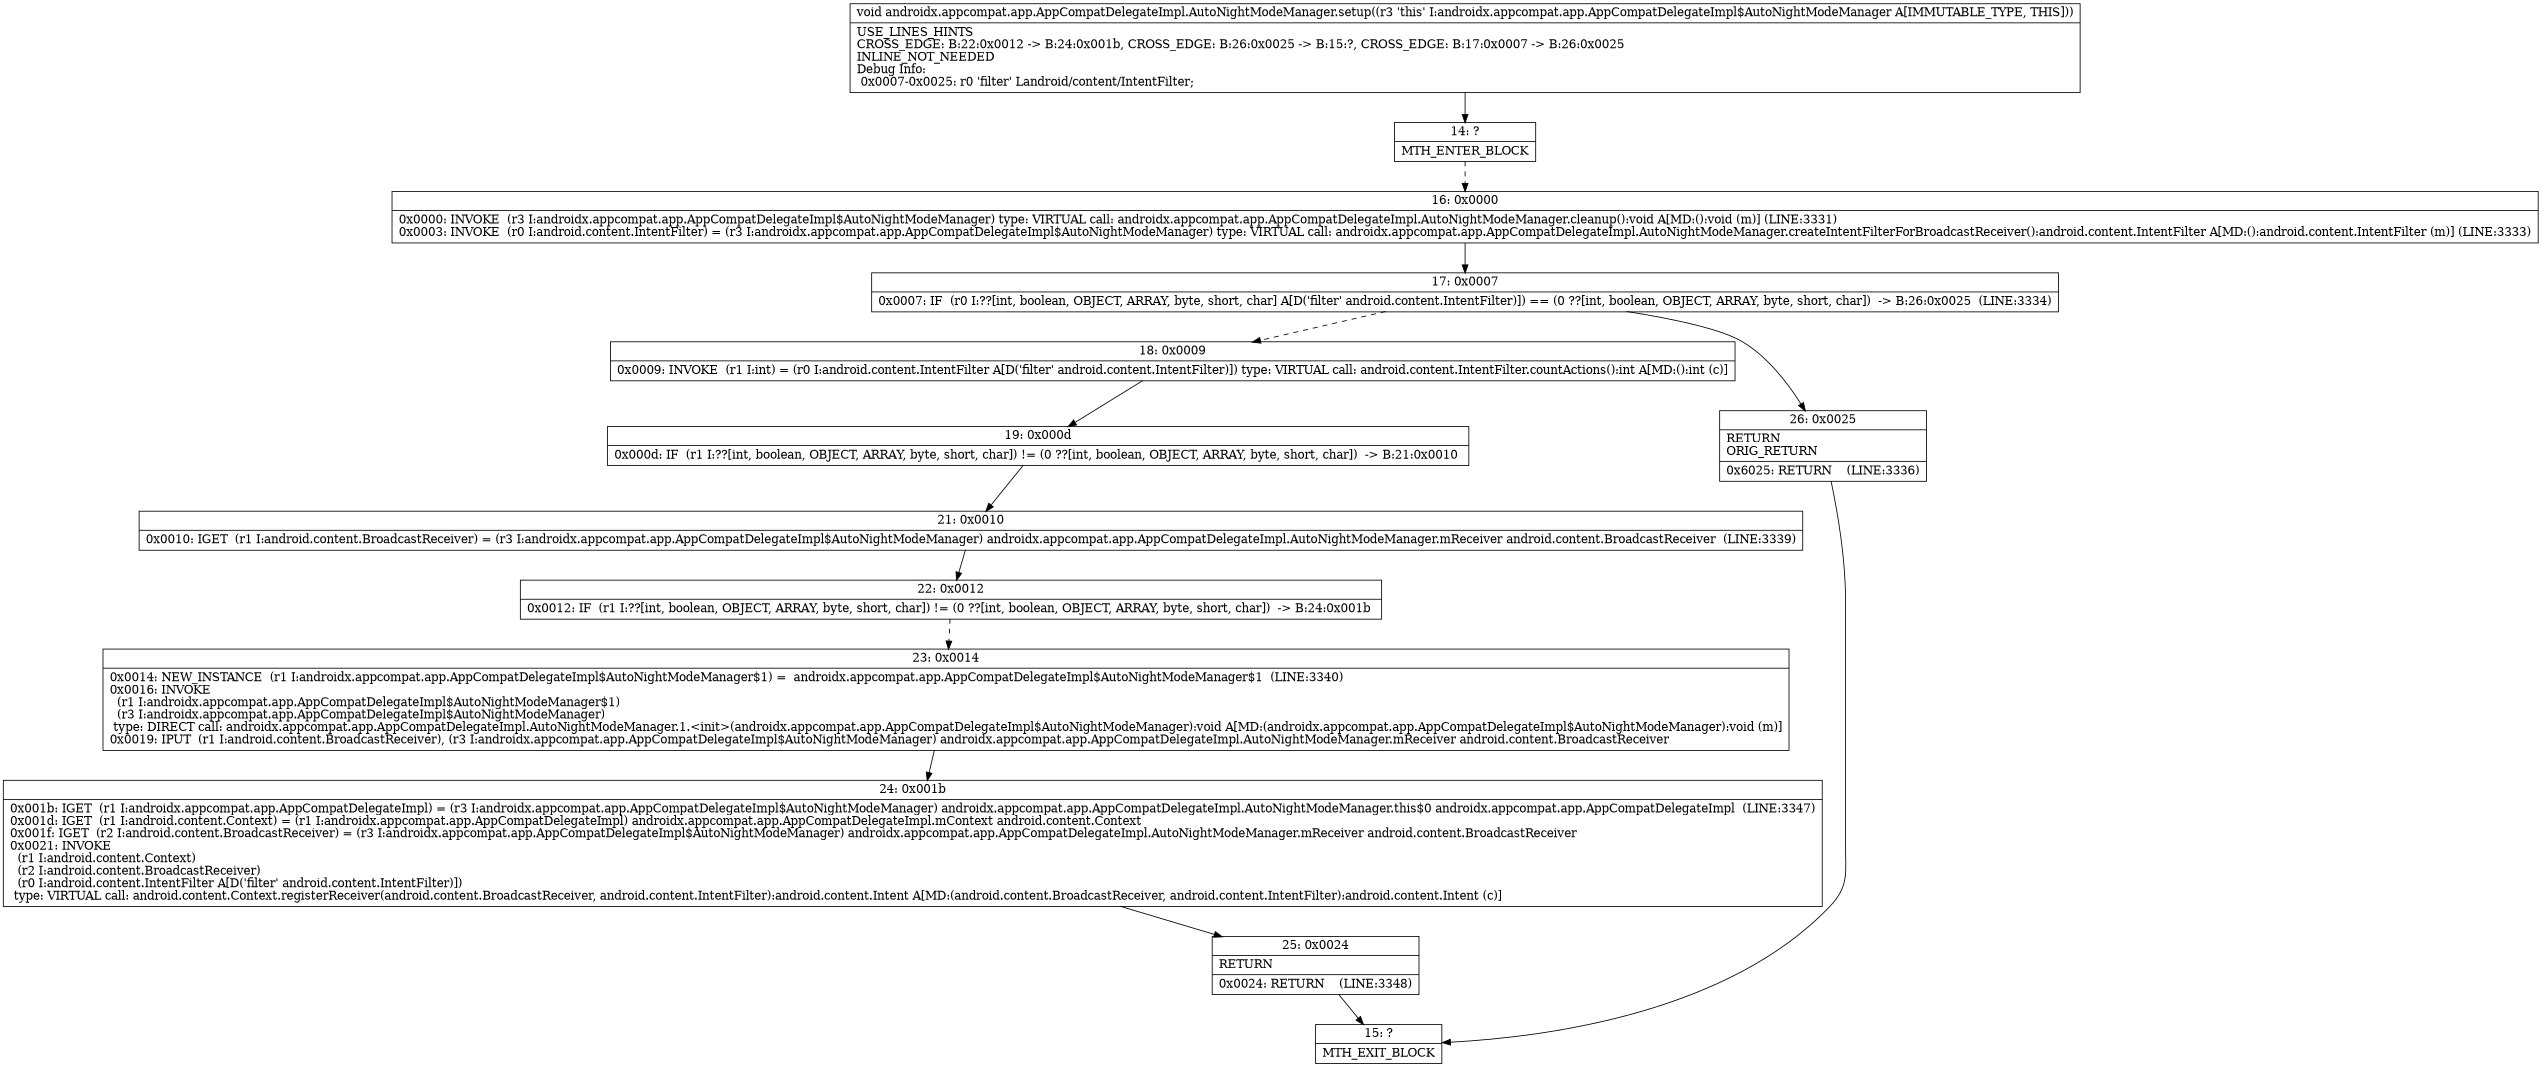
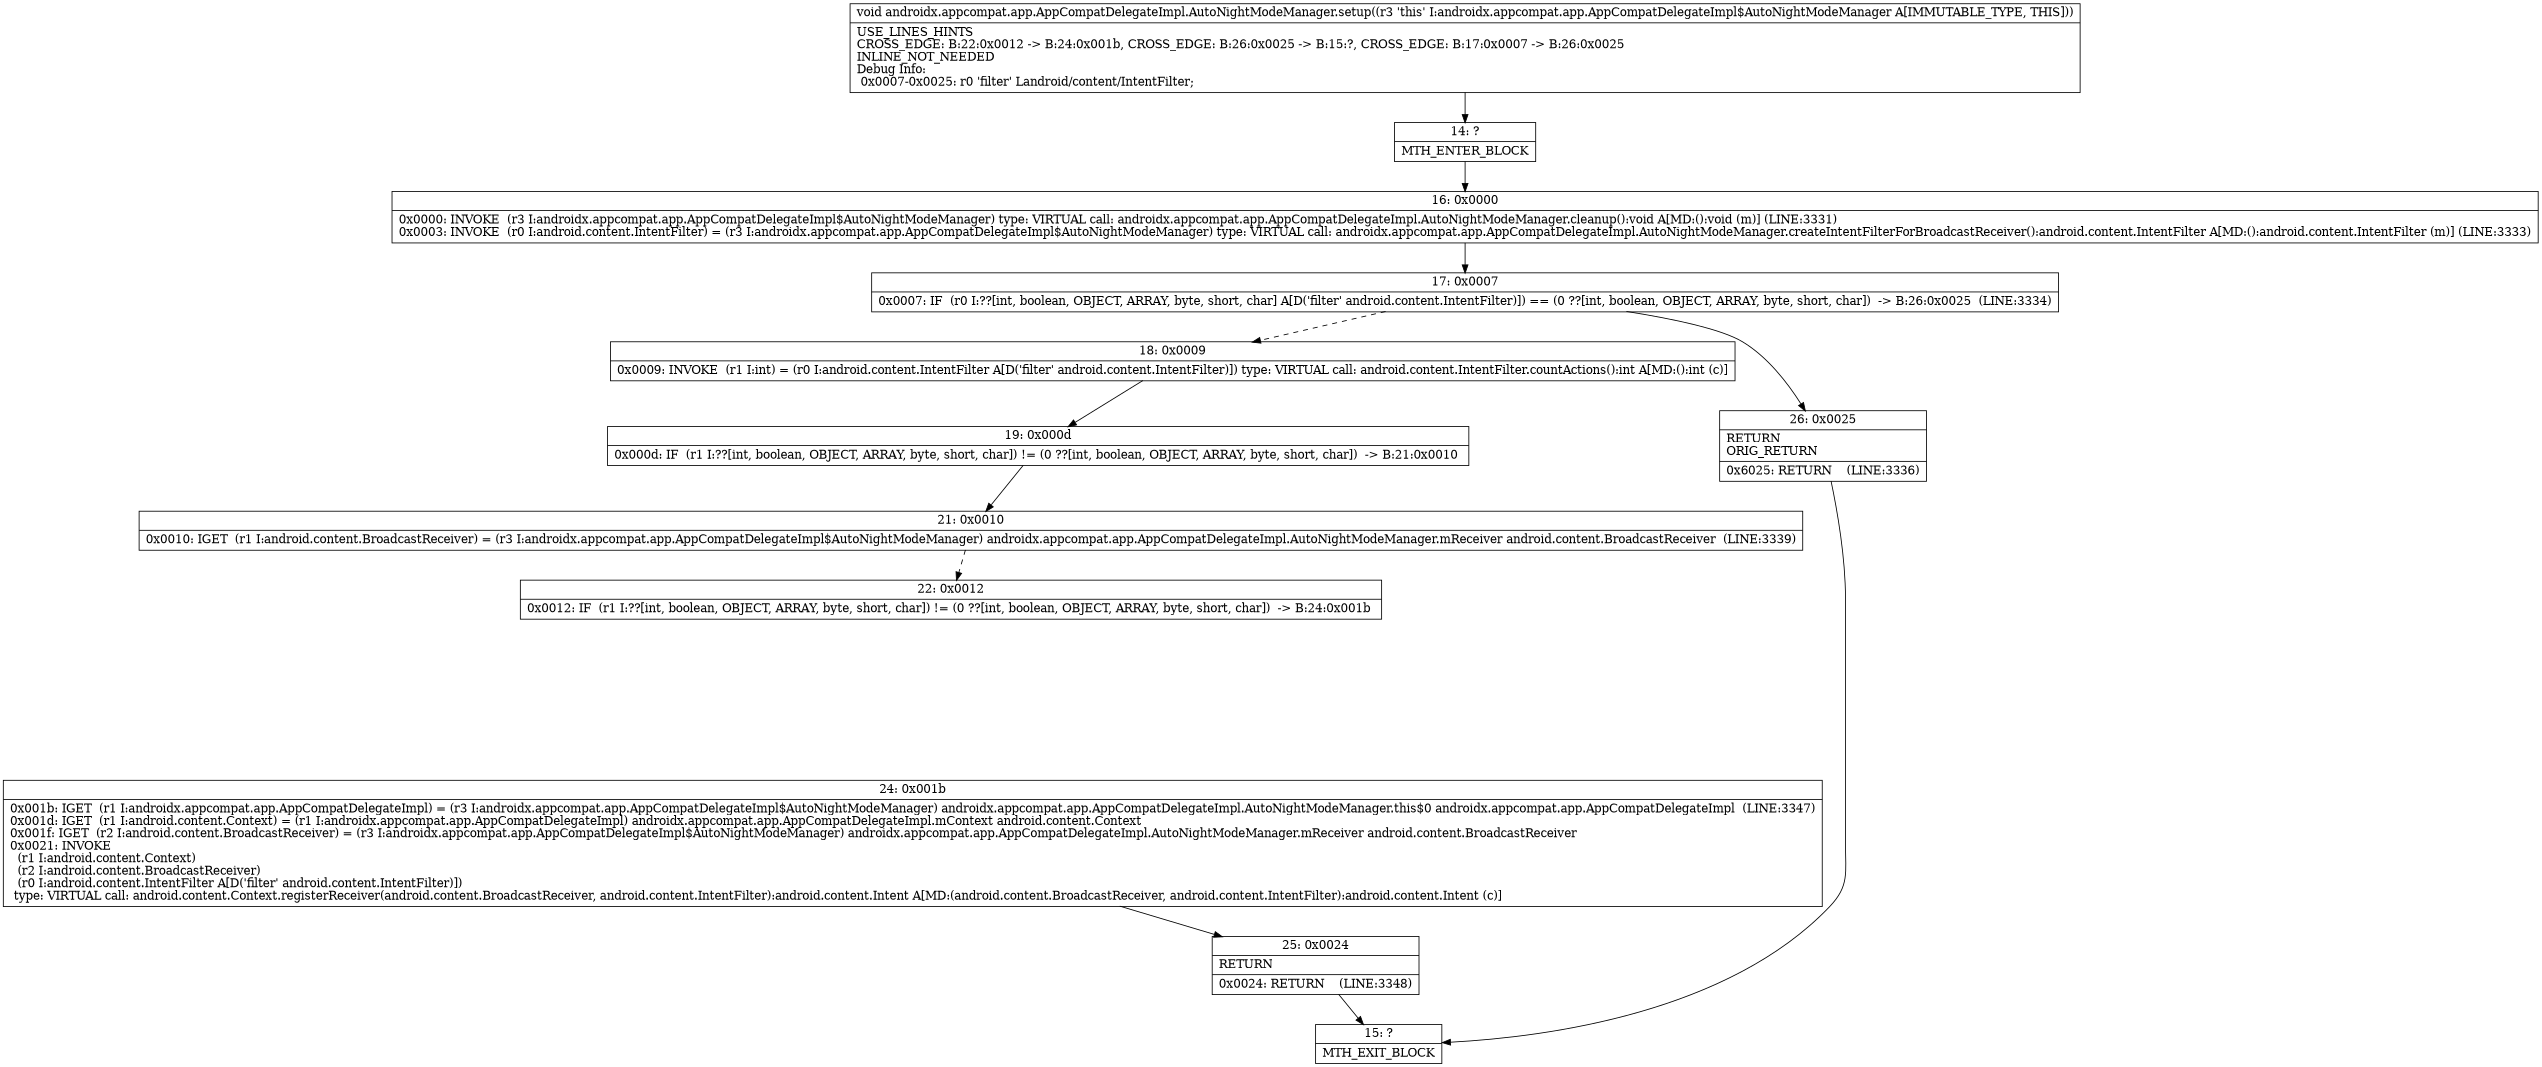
(1465, 172) -> (1465, 172)
(962, 561) -> (962, 561)
(946, 700) -> none
